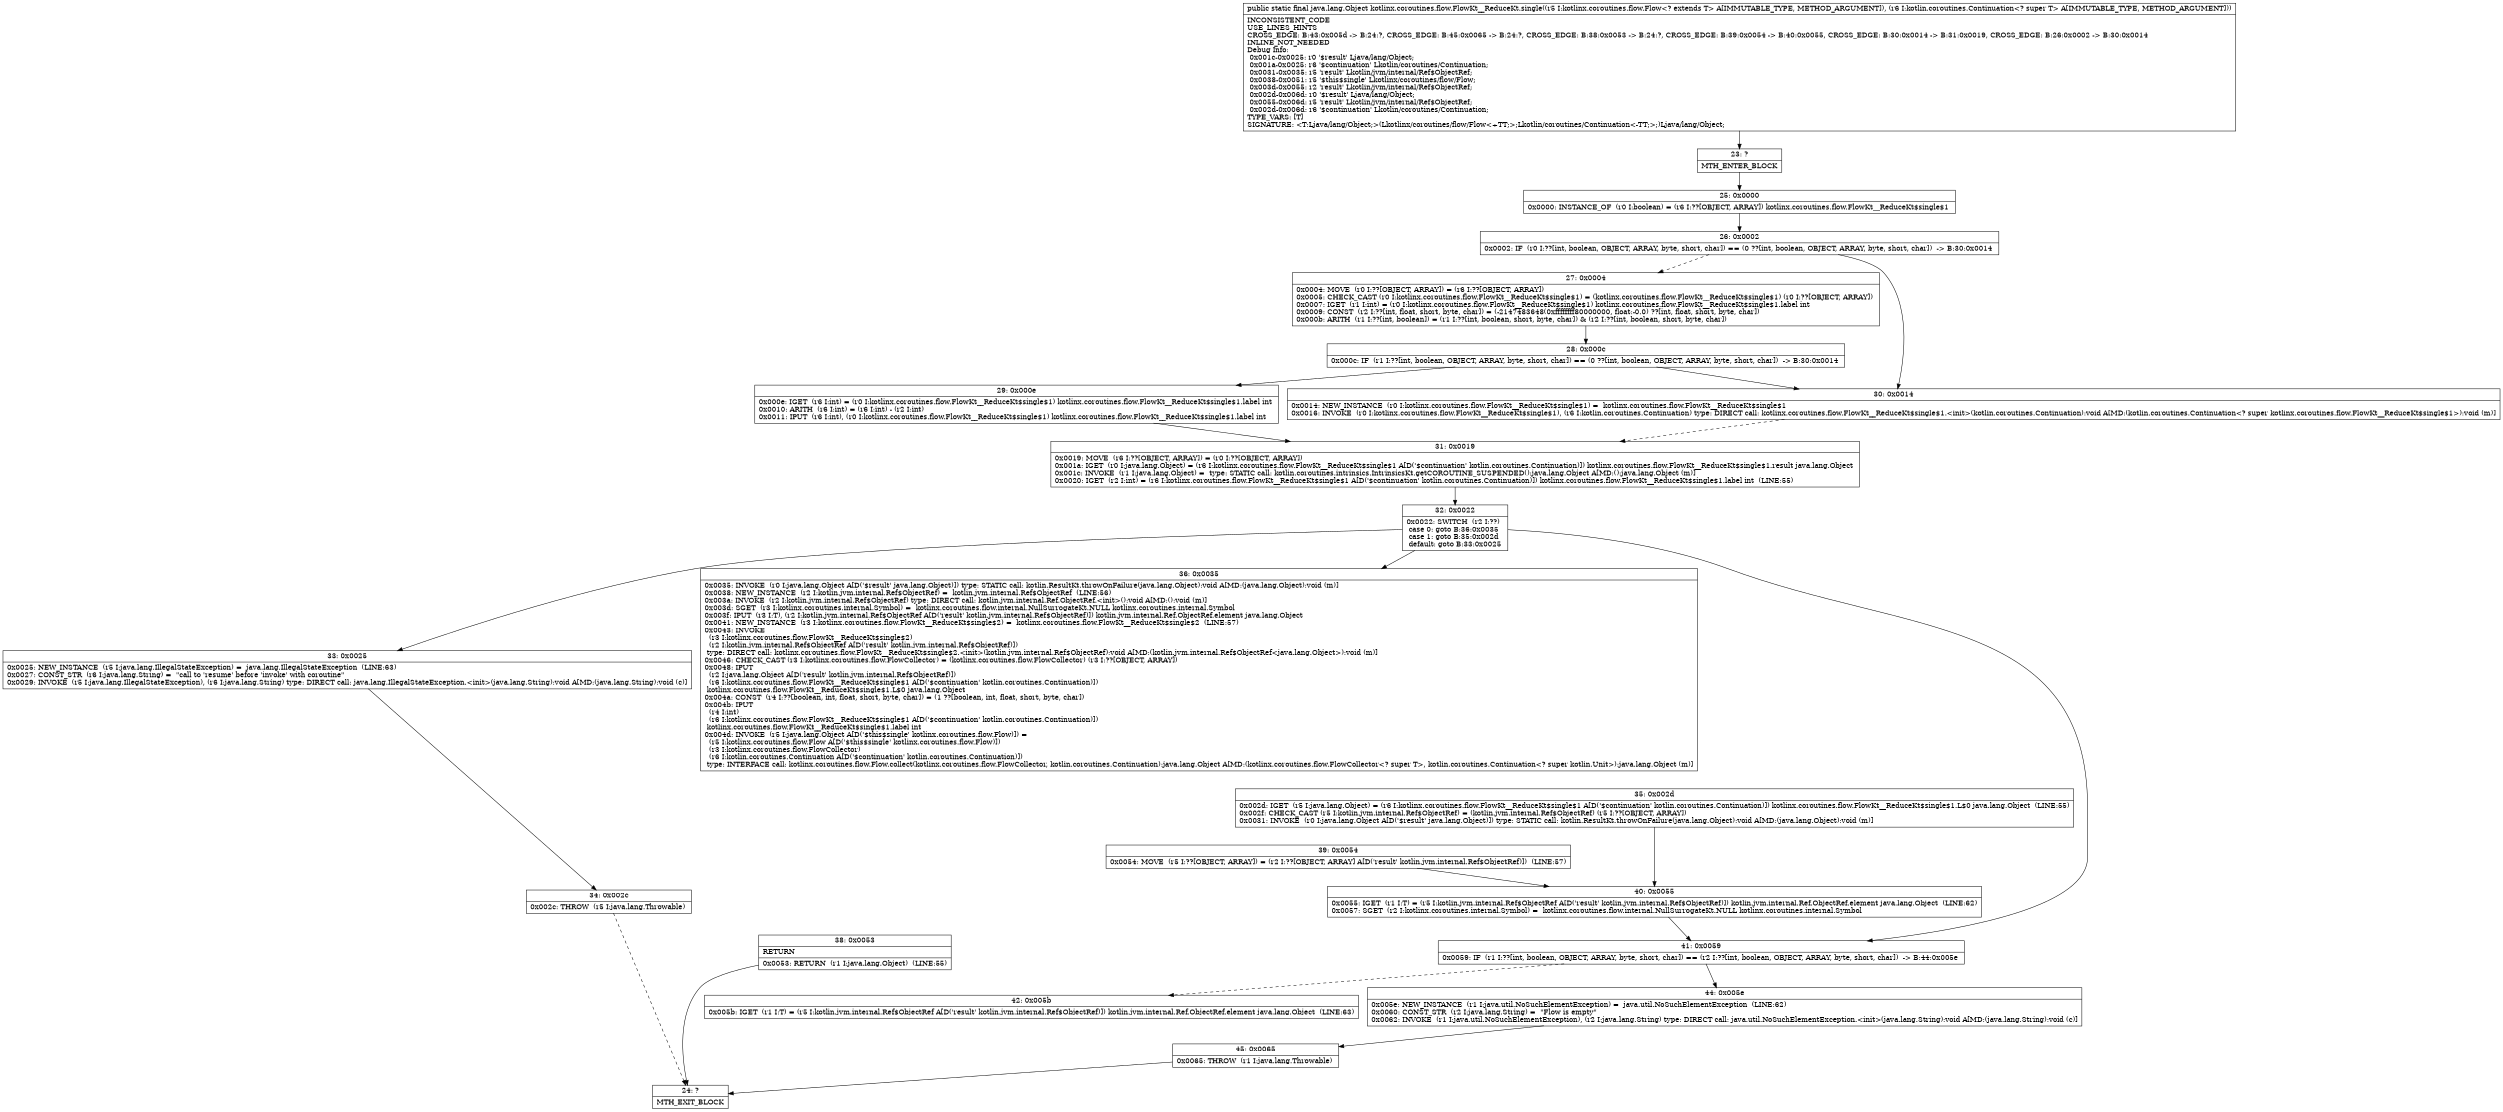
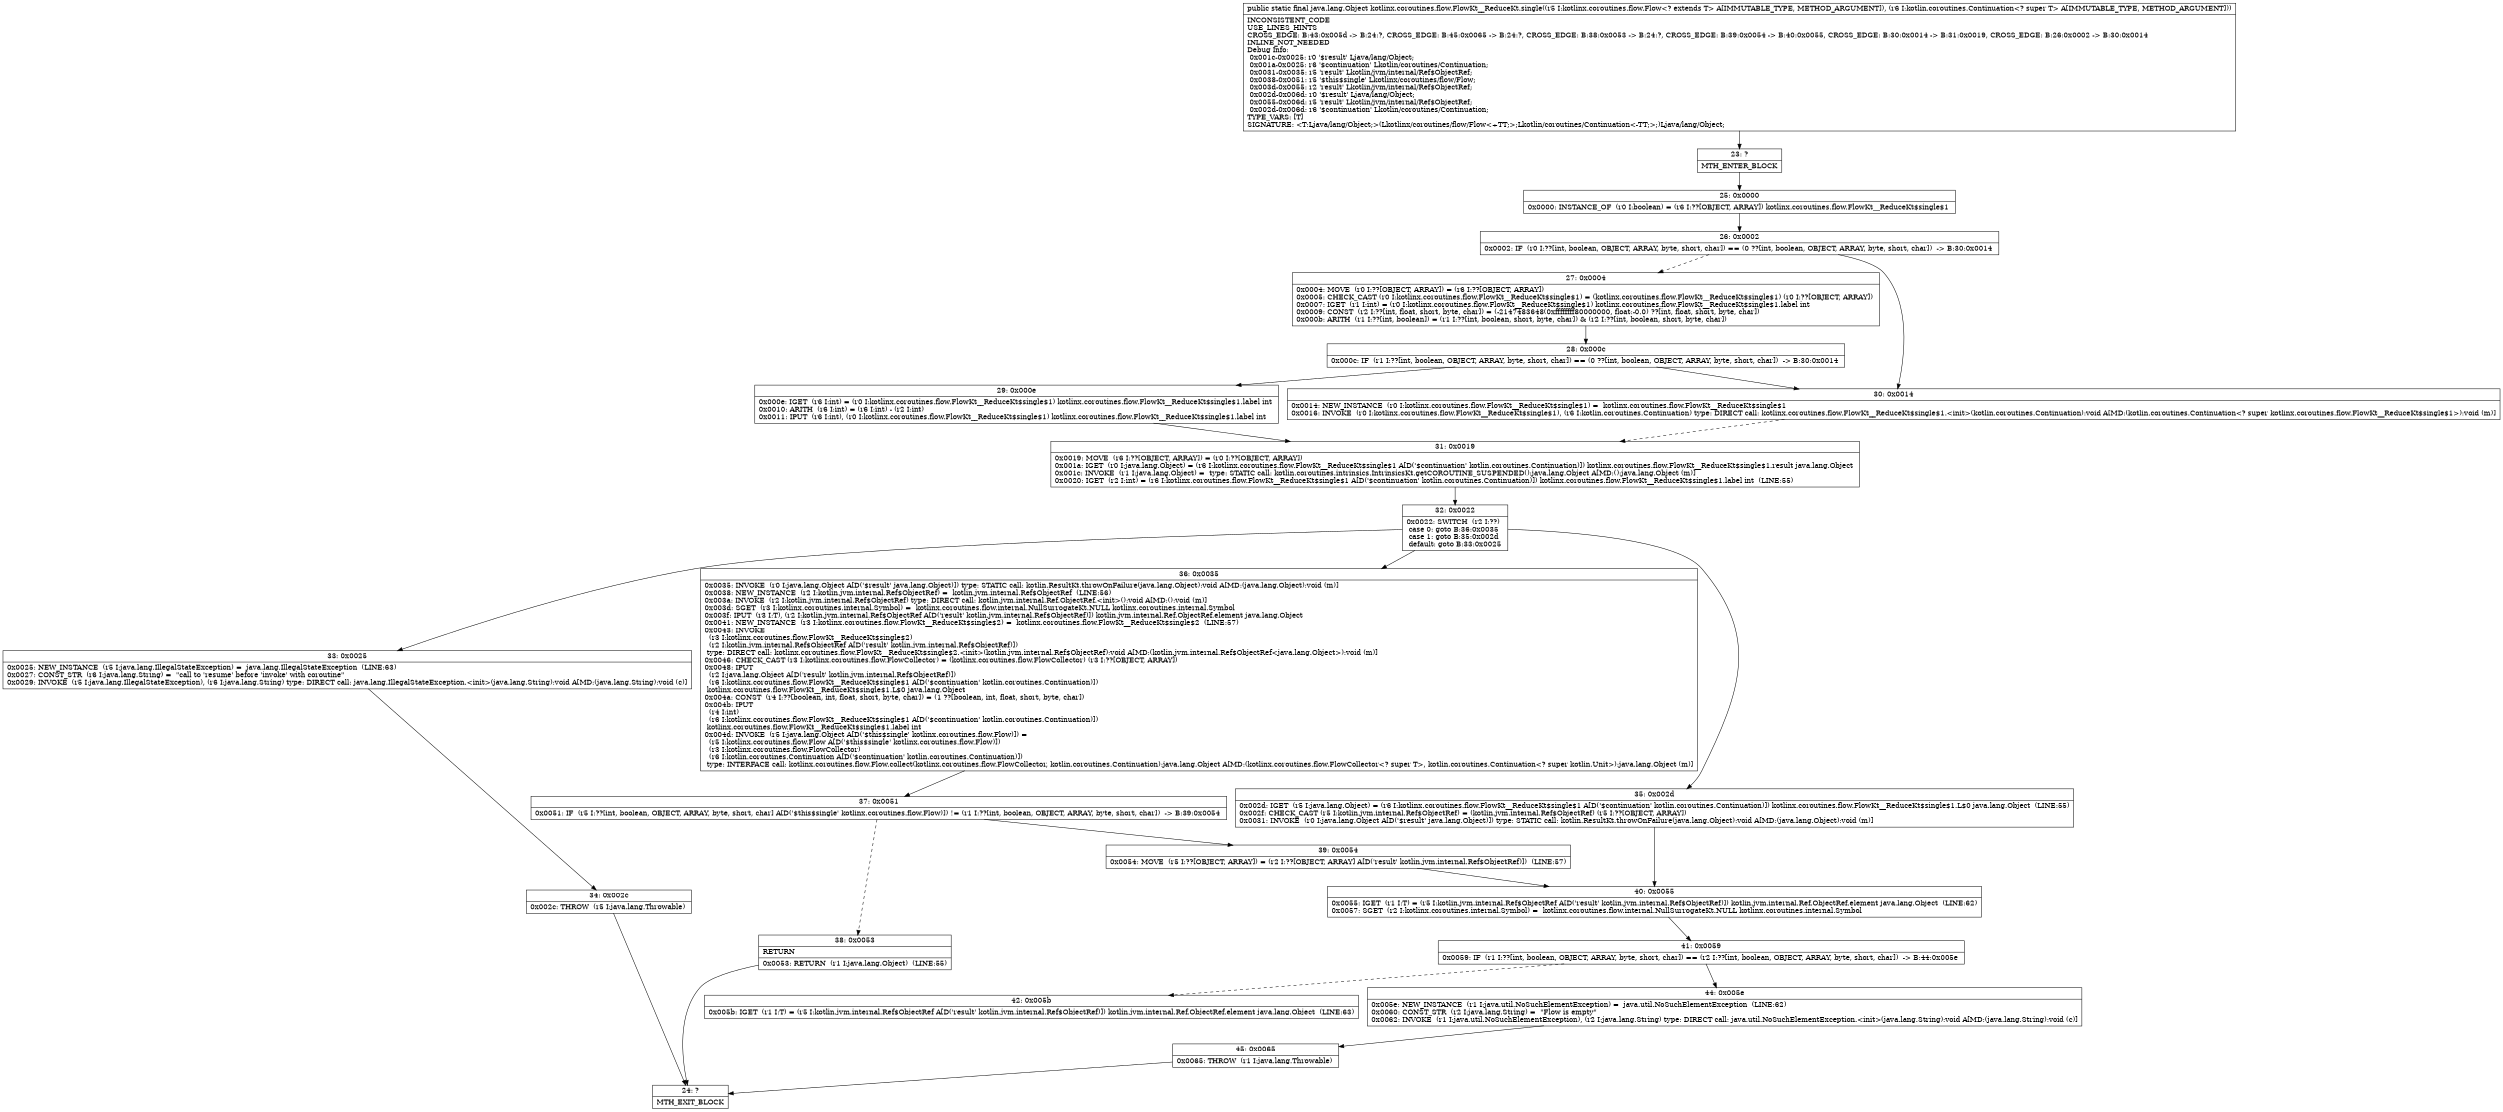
(1987, 647) -> (1713, 583)
none -> (879, 808)
(649, 997) -> (649, 997)
